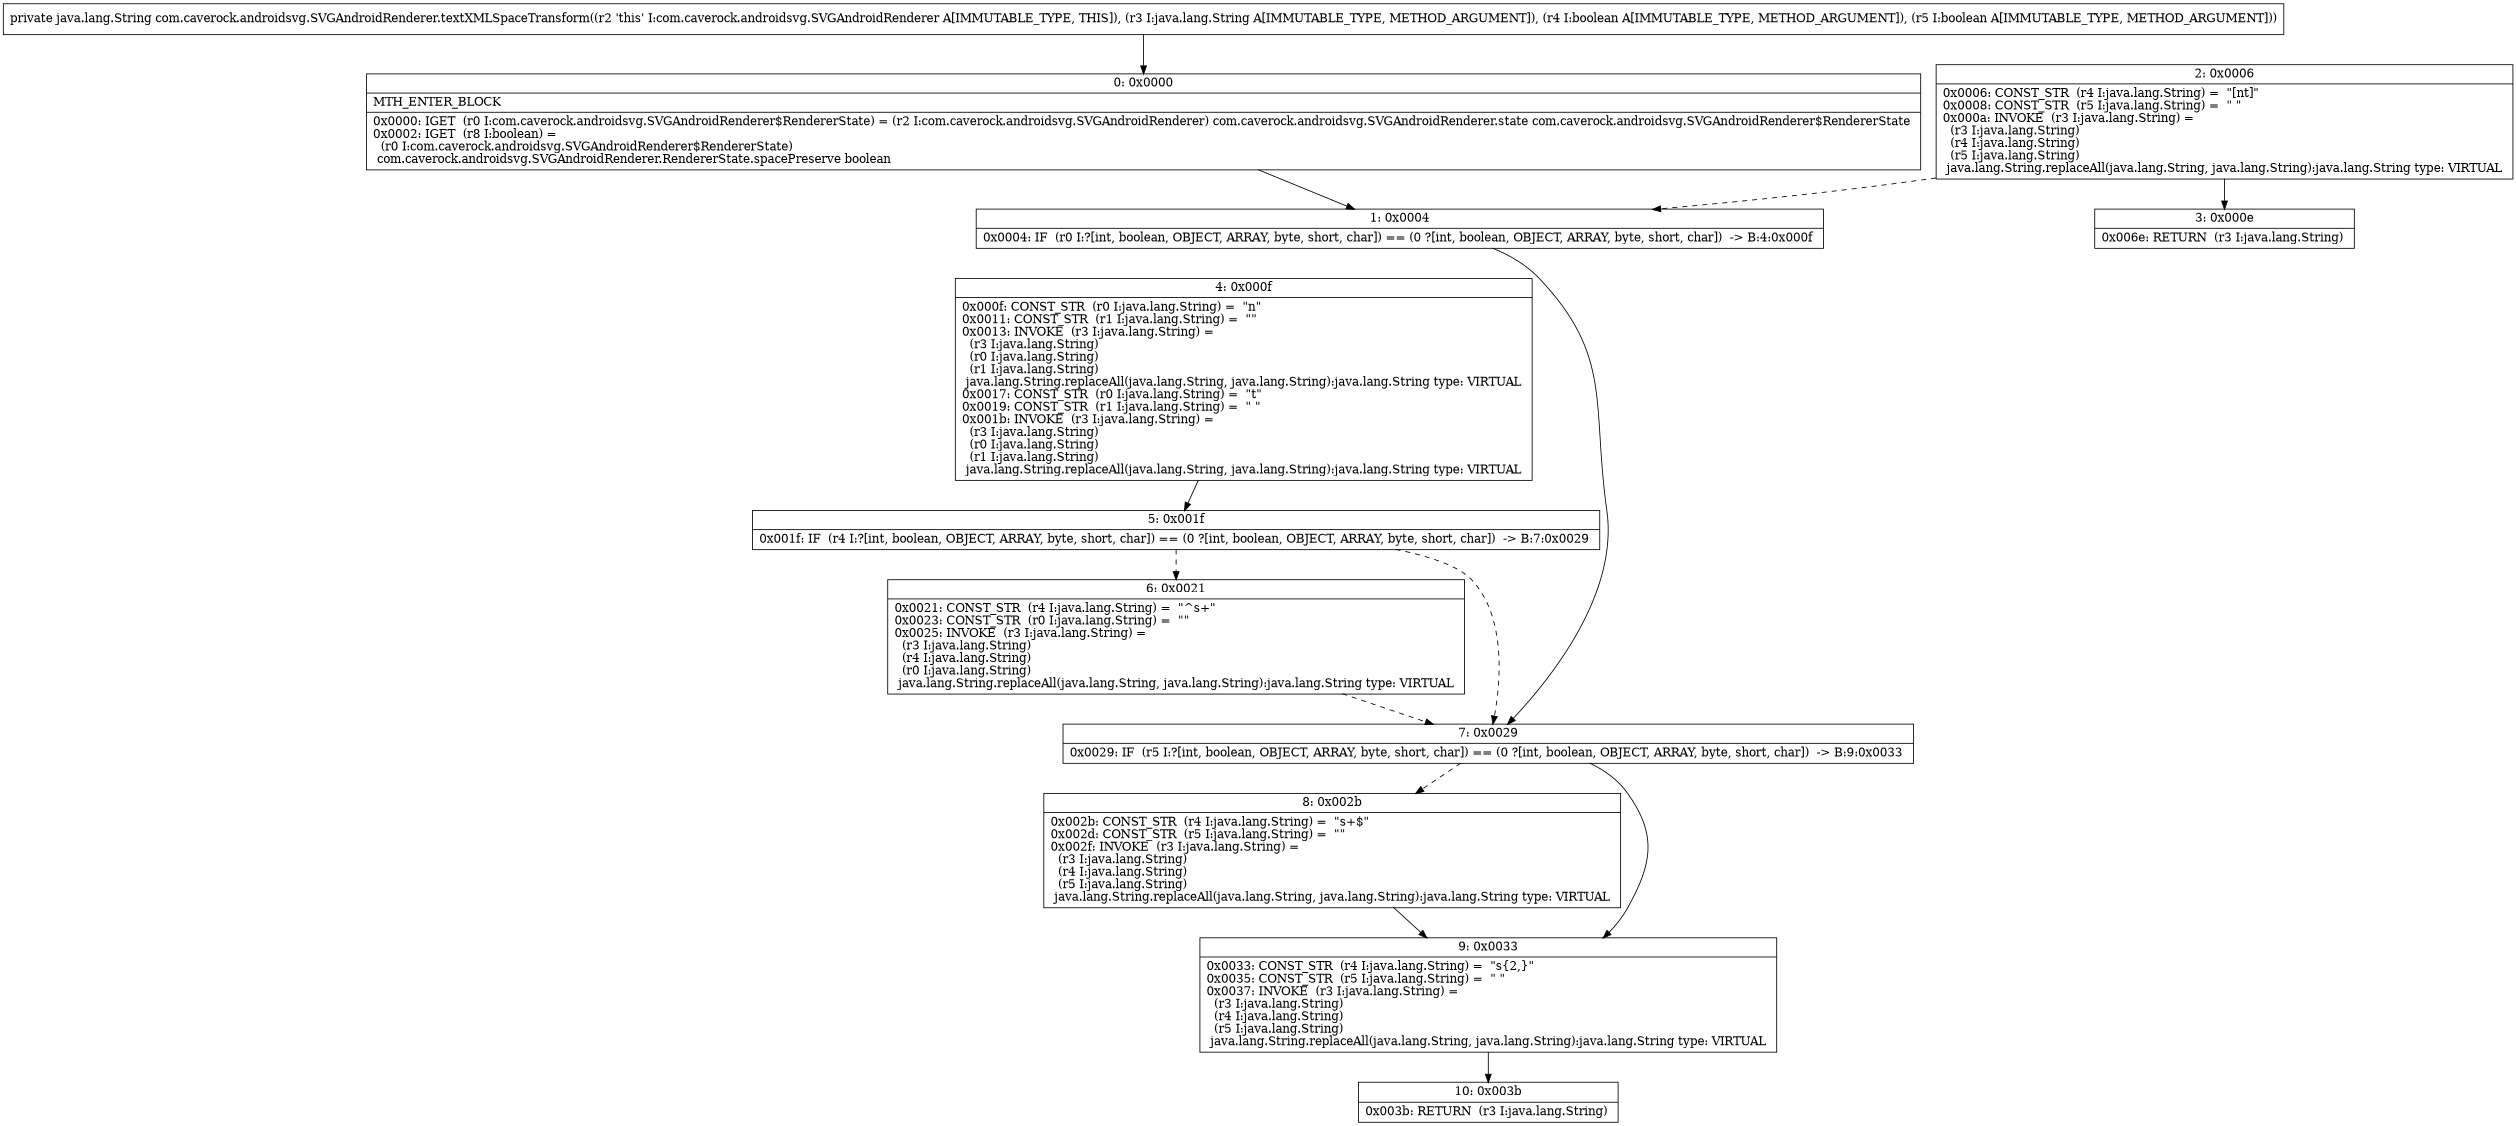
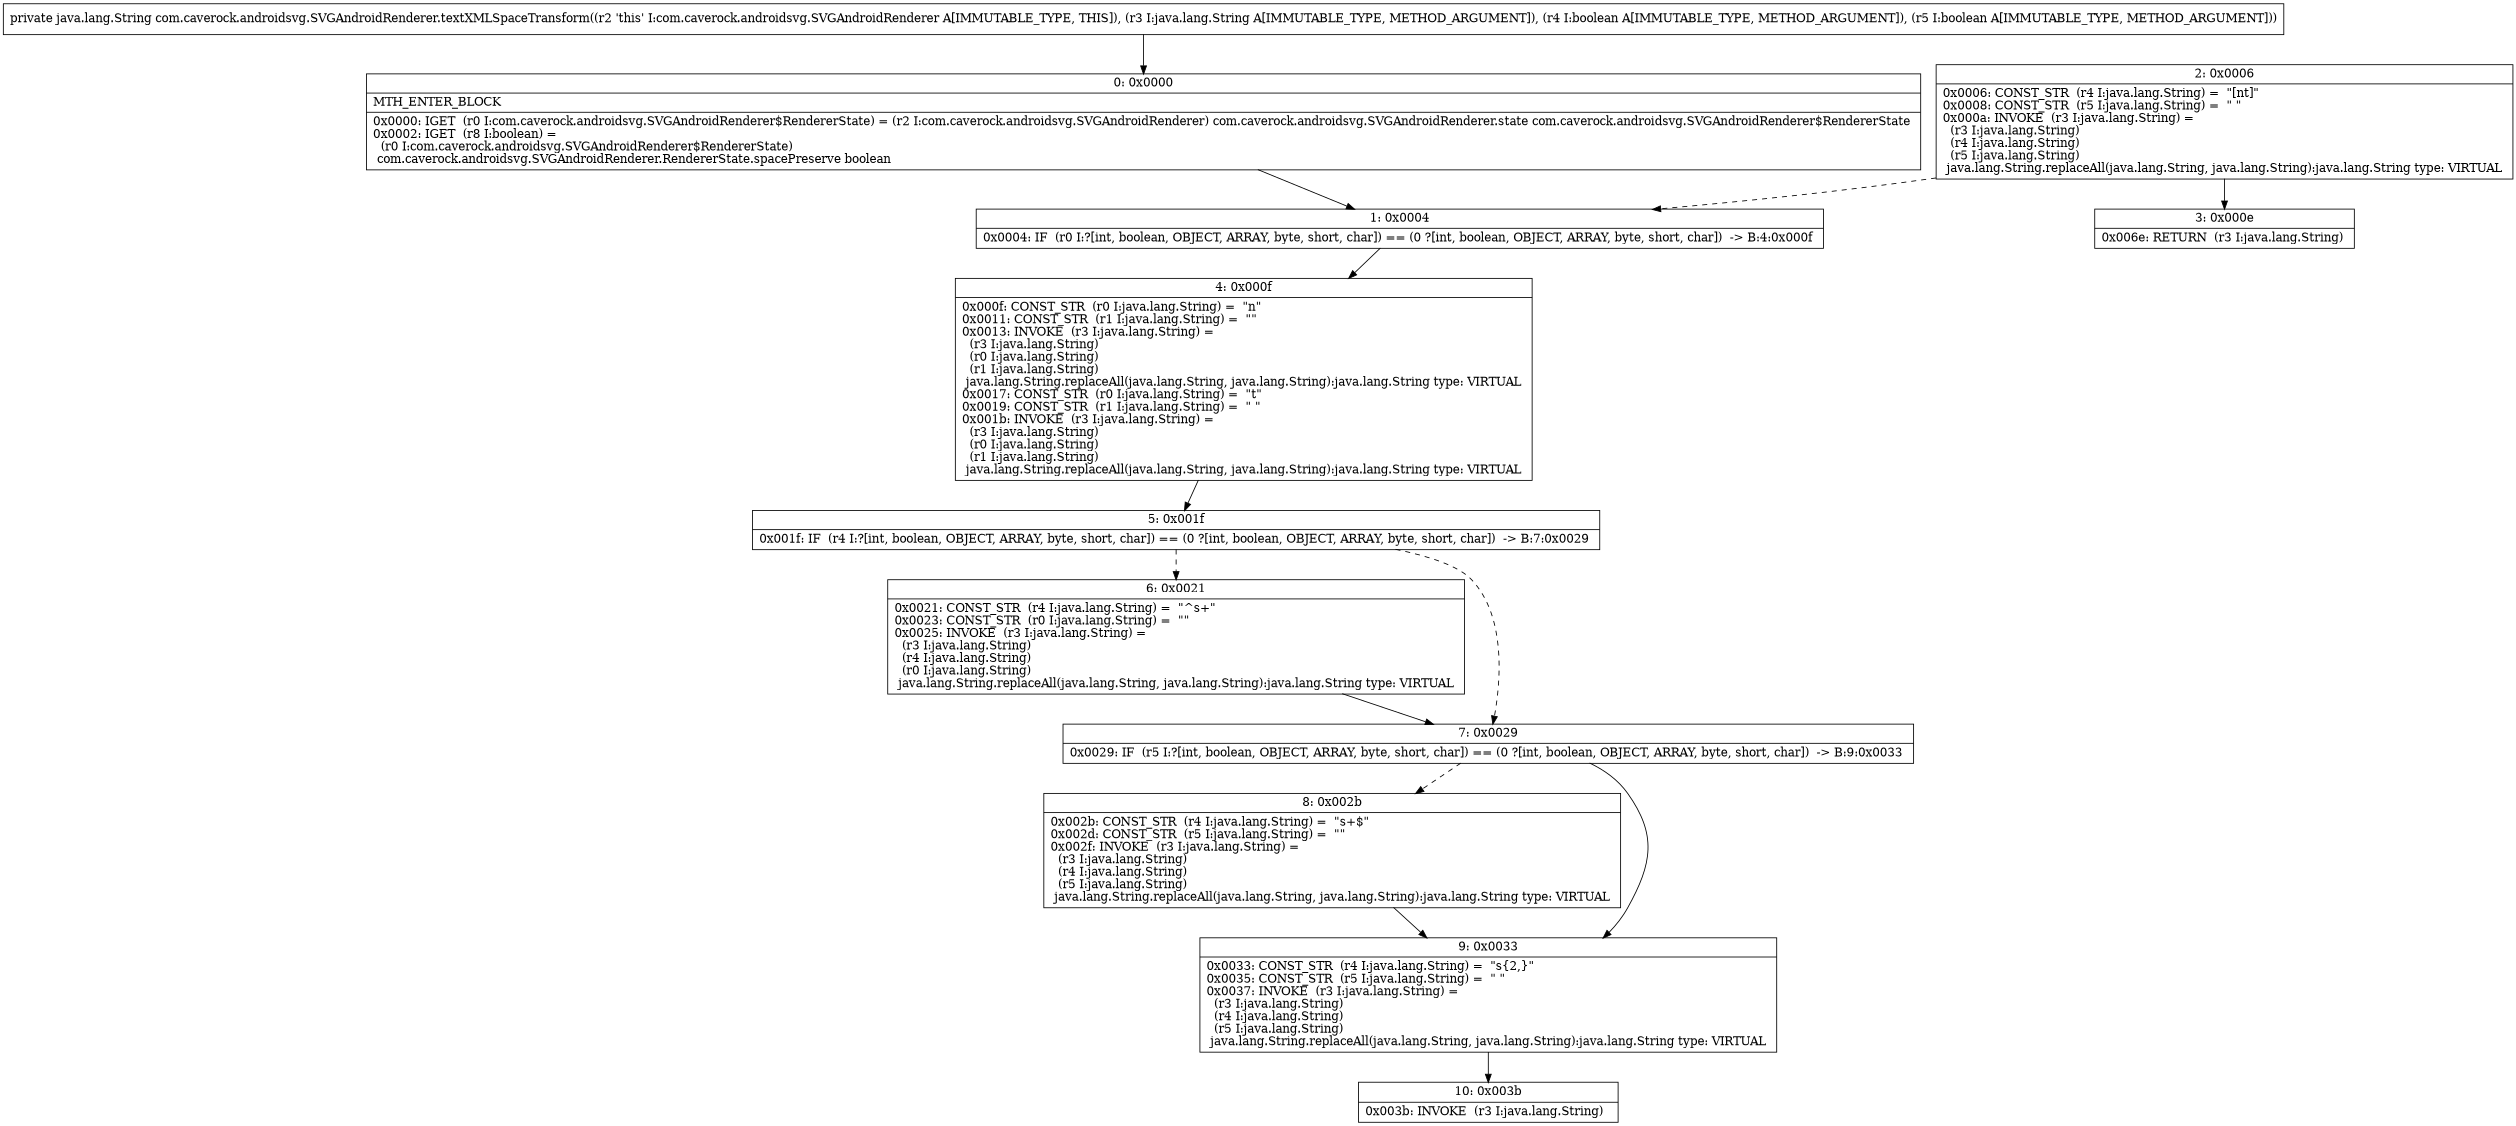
(1603, 476) -> (1368, 260)
(1384, 708) -> (1384, 708)
(1488, 1112) -> (1486, 1112)
